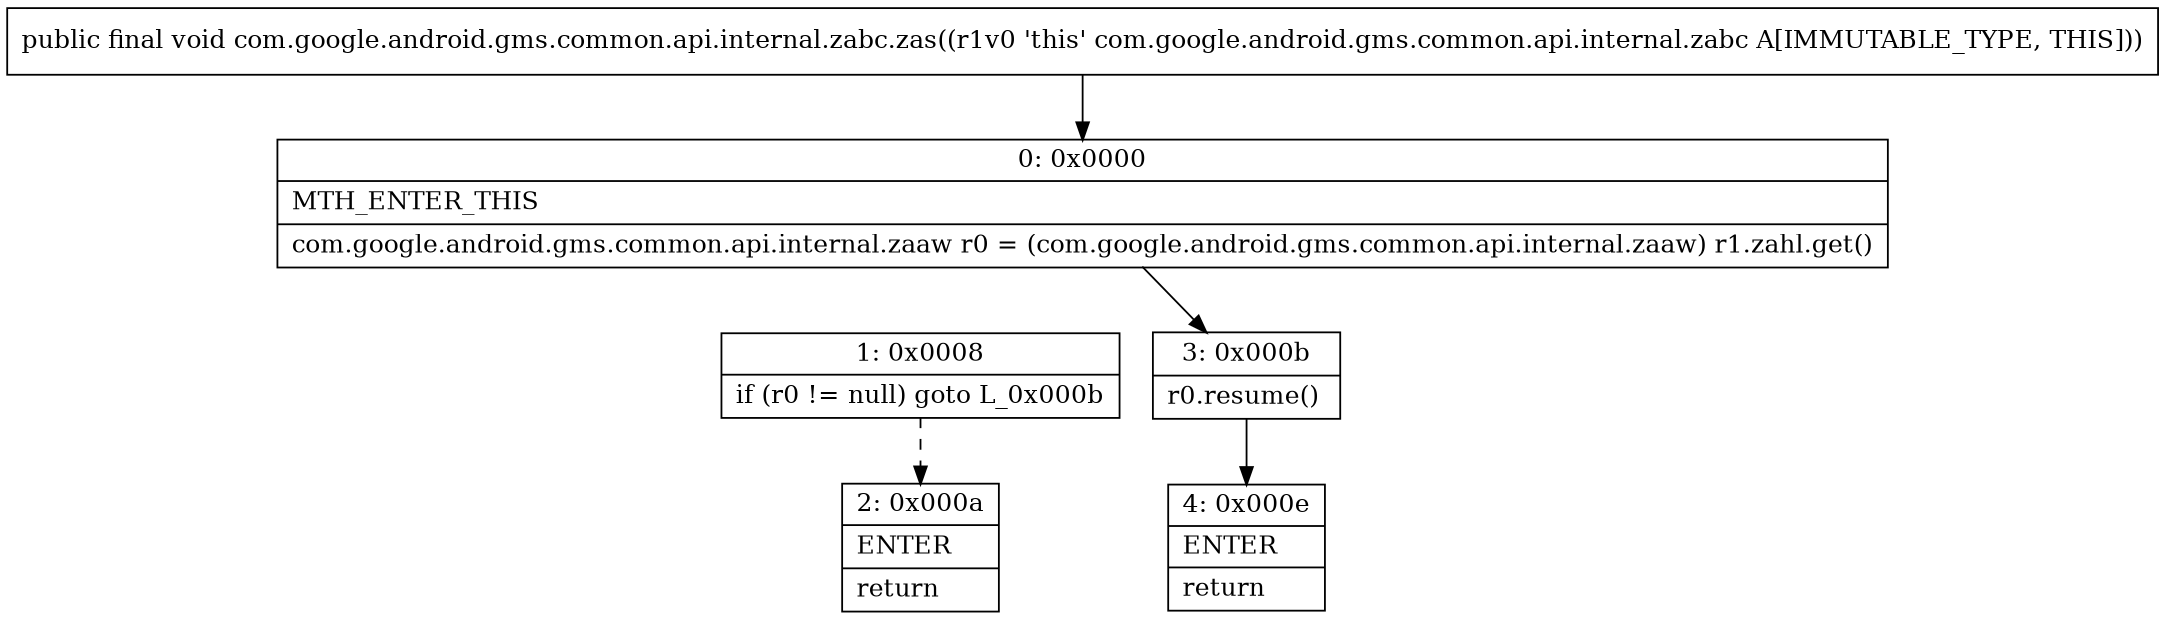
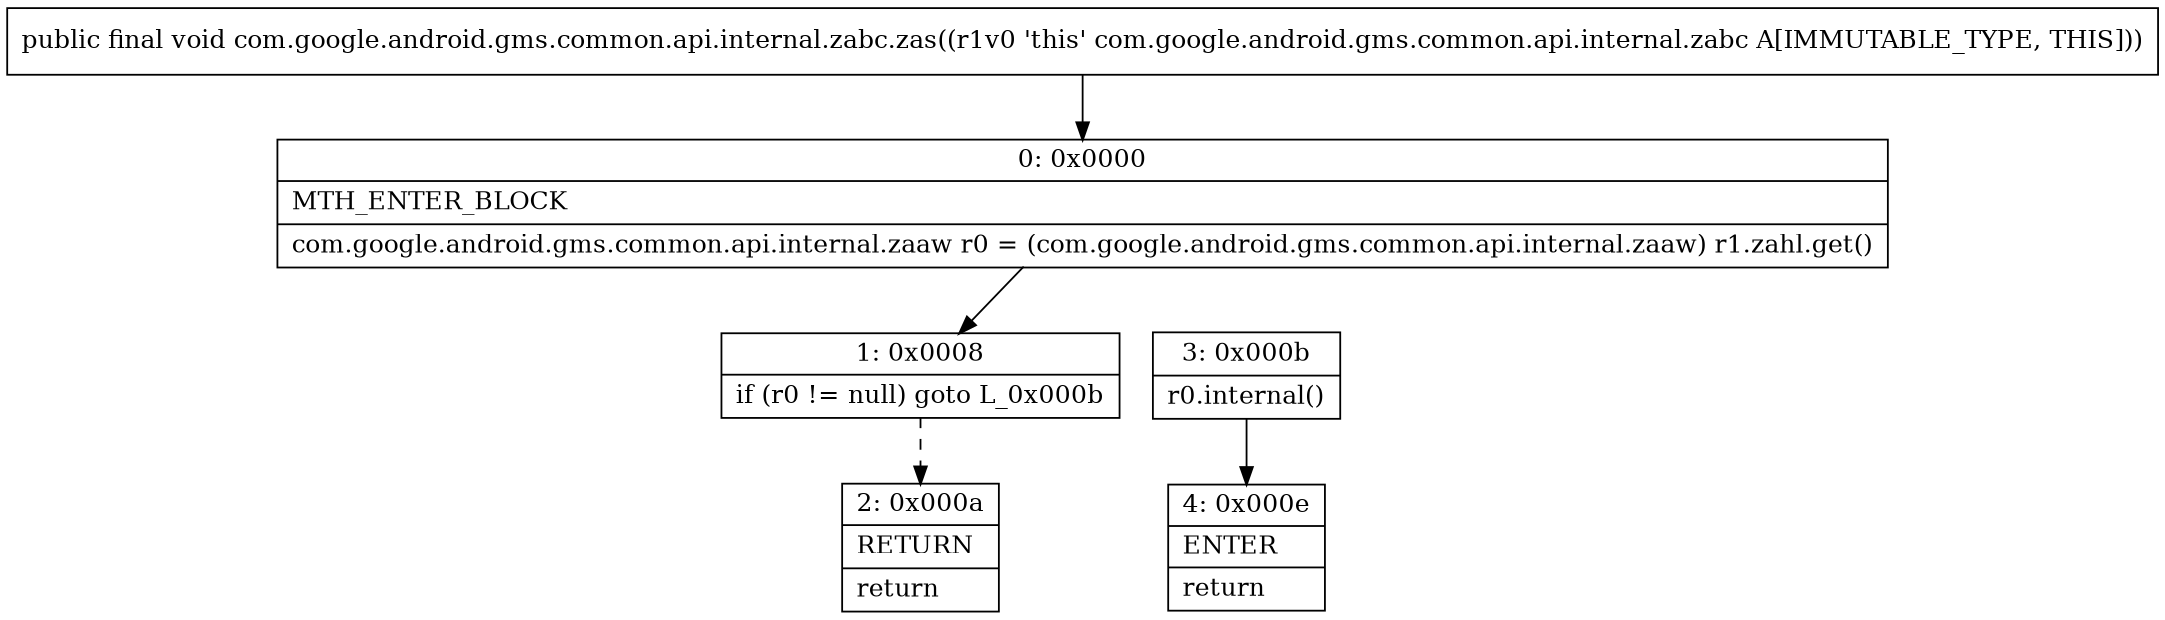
(416, 202) -> (431, 202)
(1168, 293) -> (998, 294)
(1244, 396) -> (1247, 396)
(904, 546) -> (915, 546)
